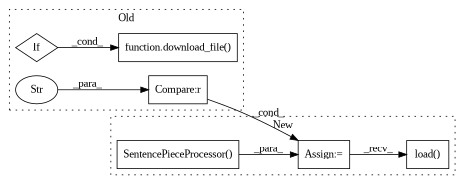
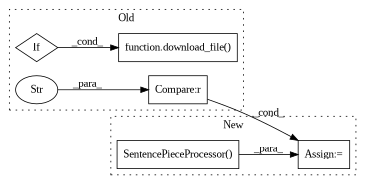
(428, 155) -> none
